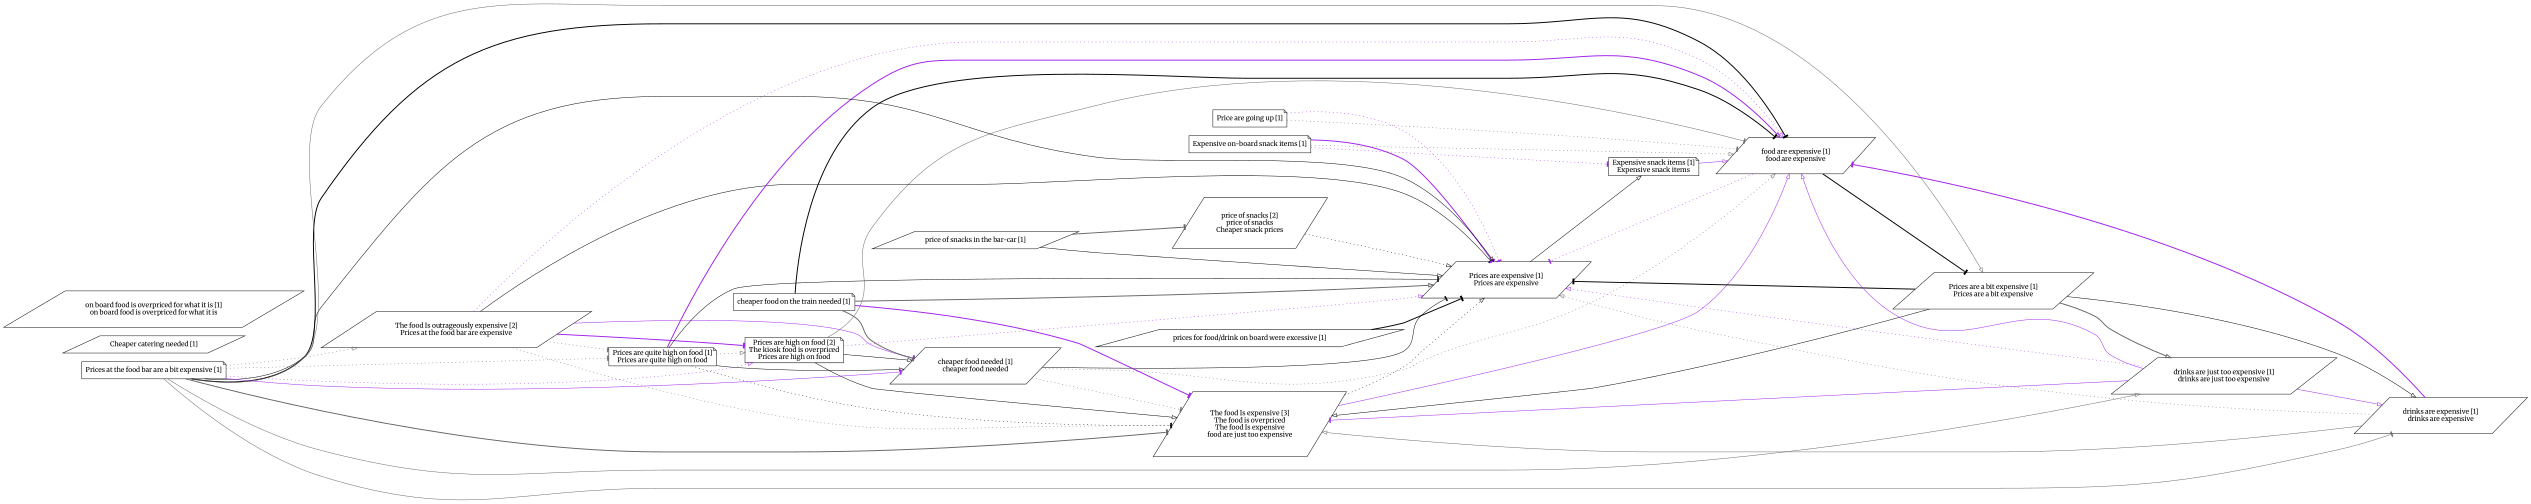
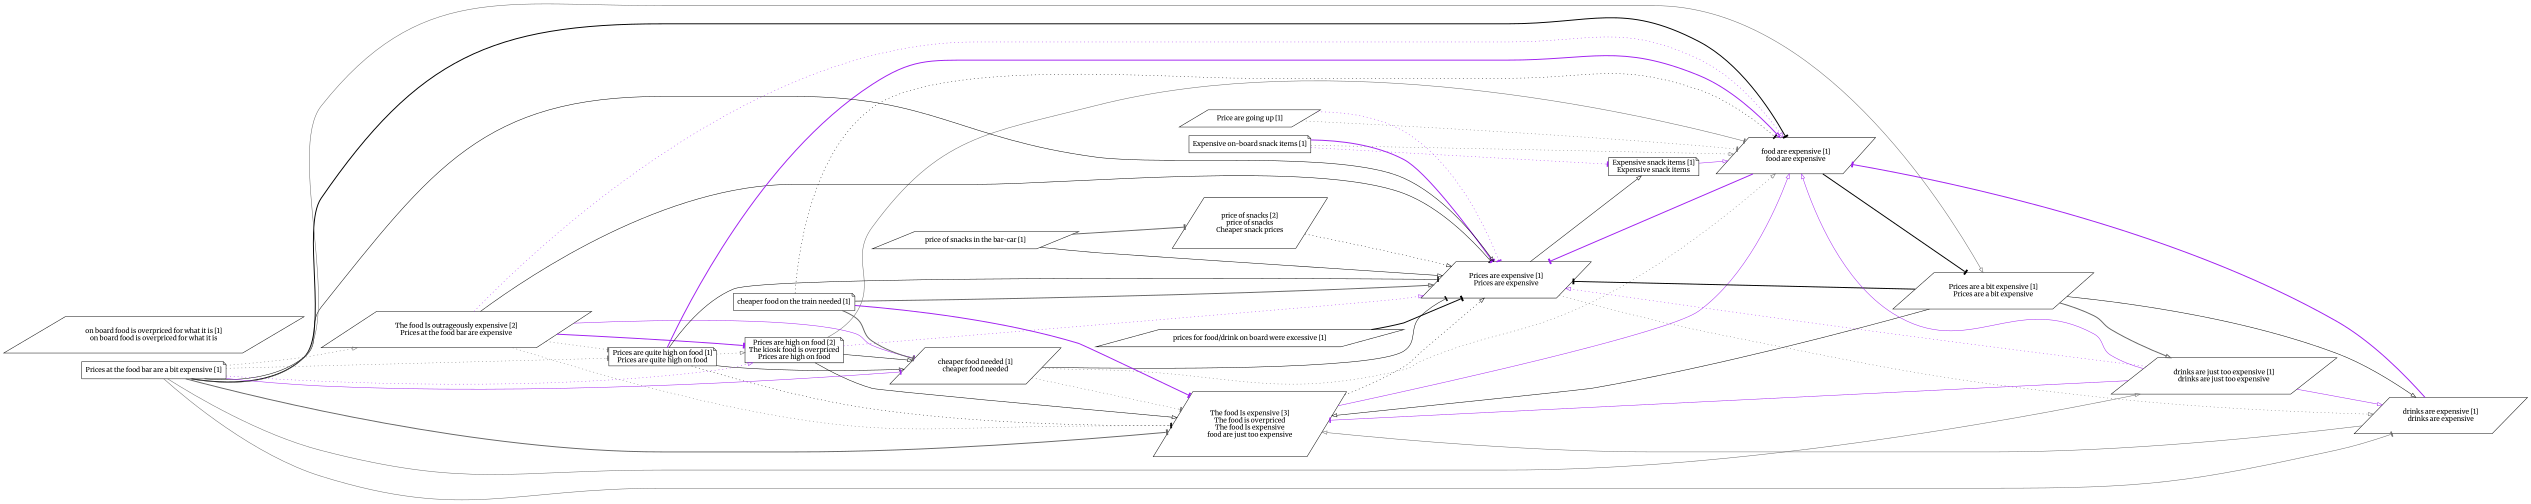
(1225, 78) -> (1225, 78)
(1250, 118) -> (1250, 118)
(1652, 217) -> (1652, 217)
(154, 344) -> none
(1965, 380) -> (1960, 380)
